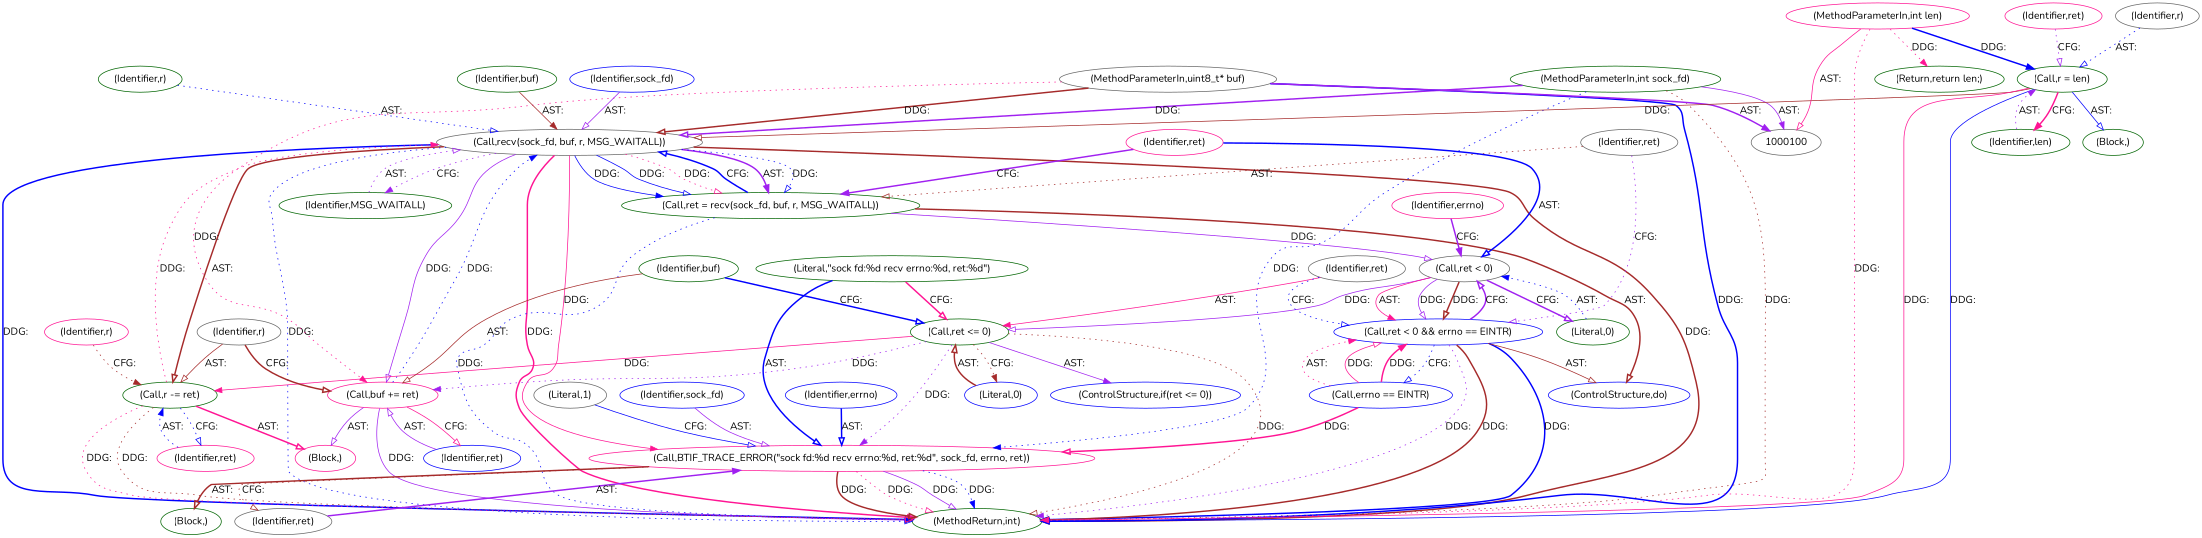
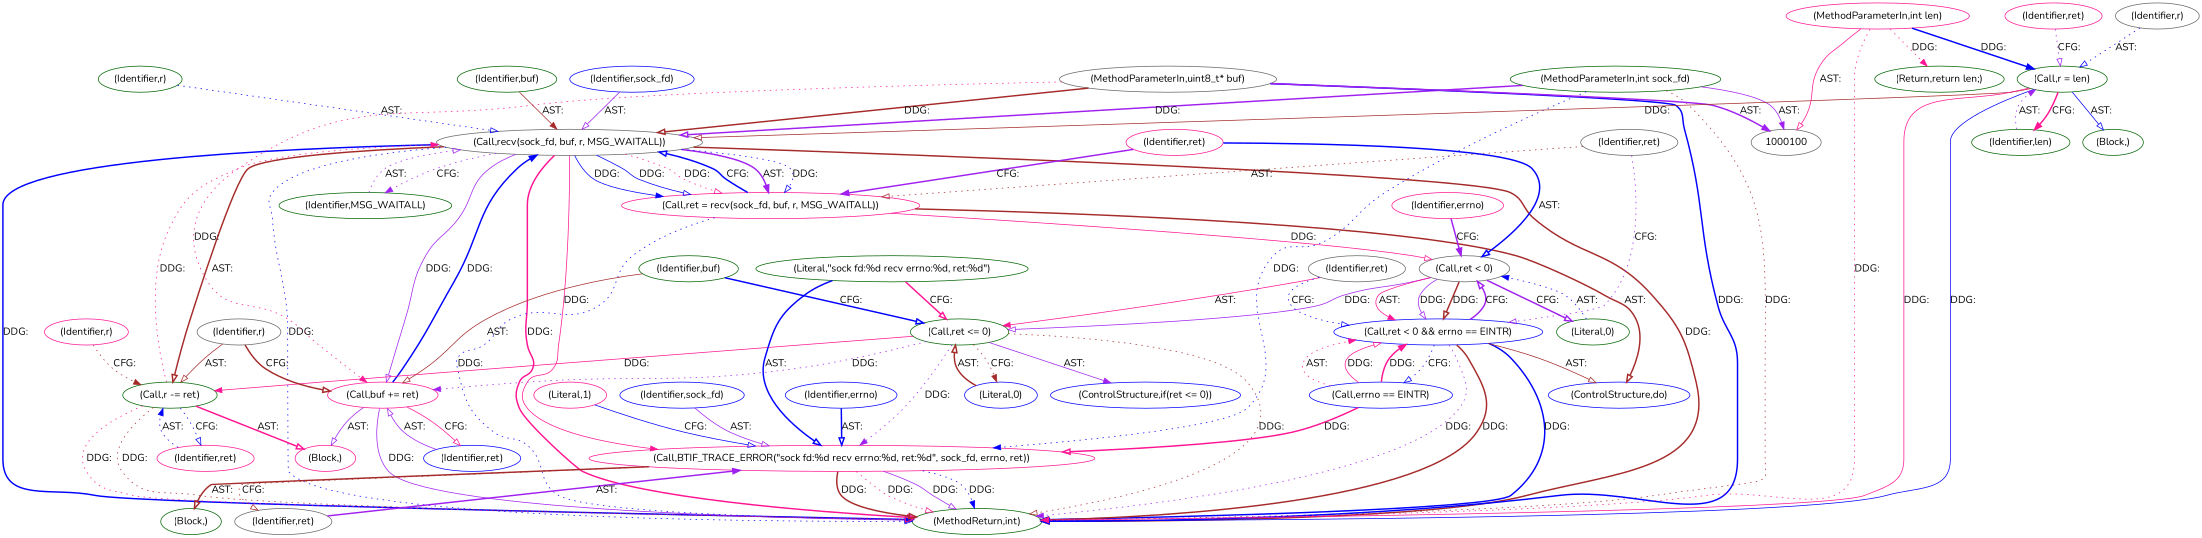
(771, 206) -> (771, 206)
(1158, 231) -> (1158, 231)
(461, 269) -> (461, 269)
(570, 395) -> (570, 395)
